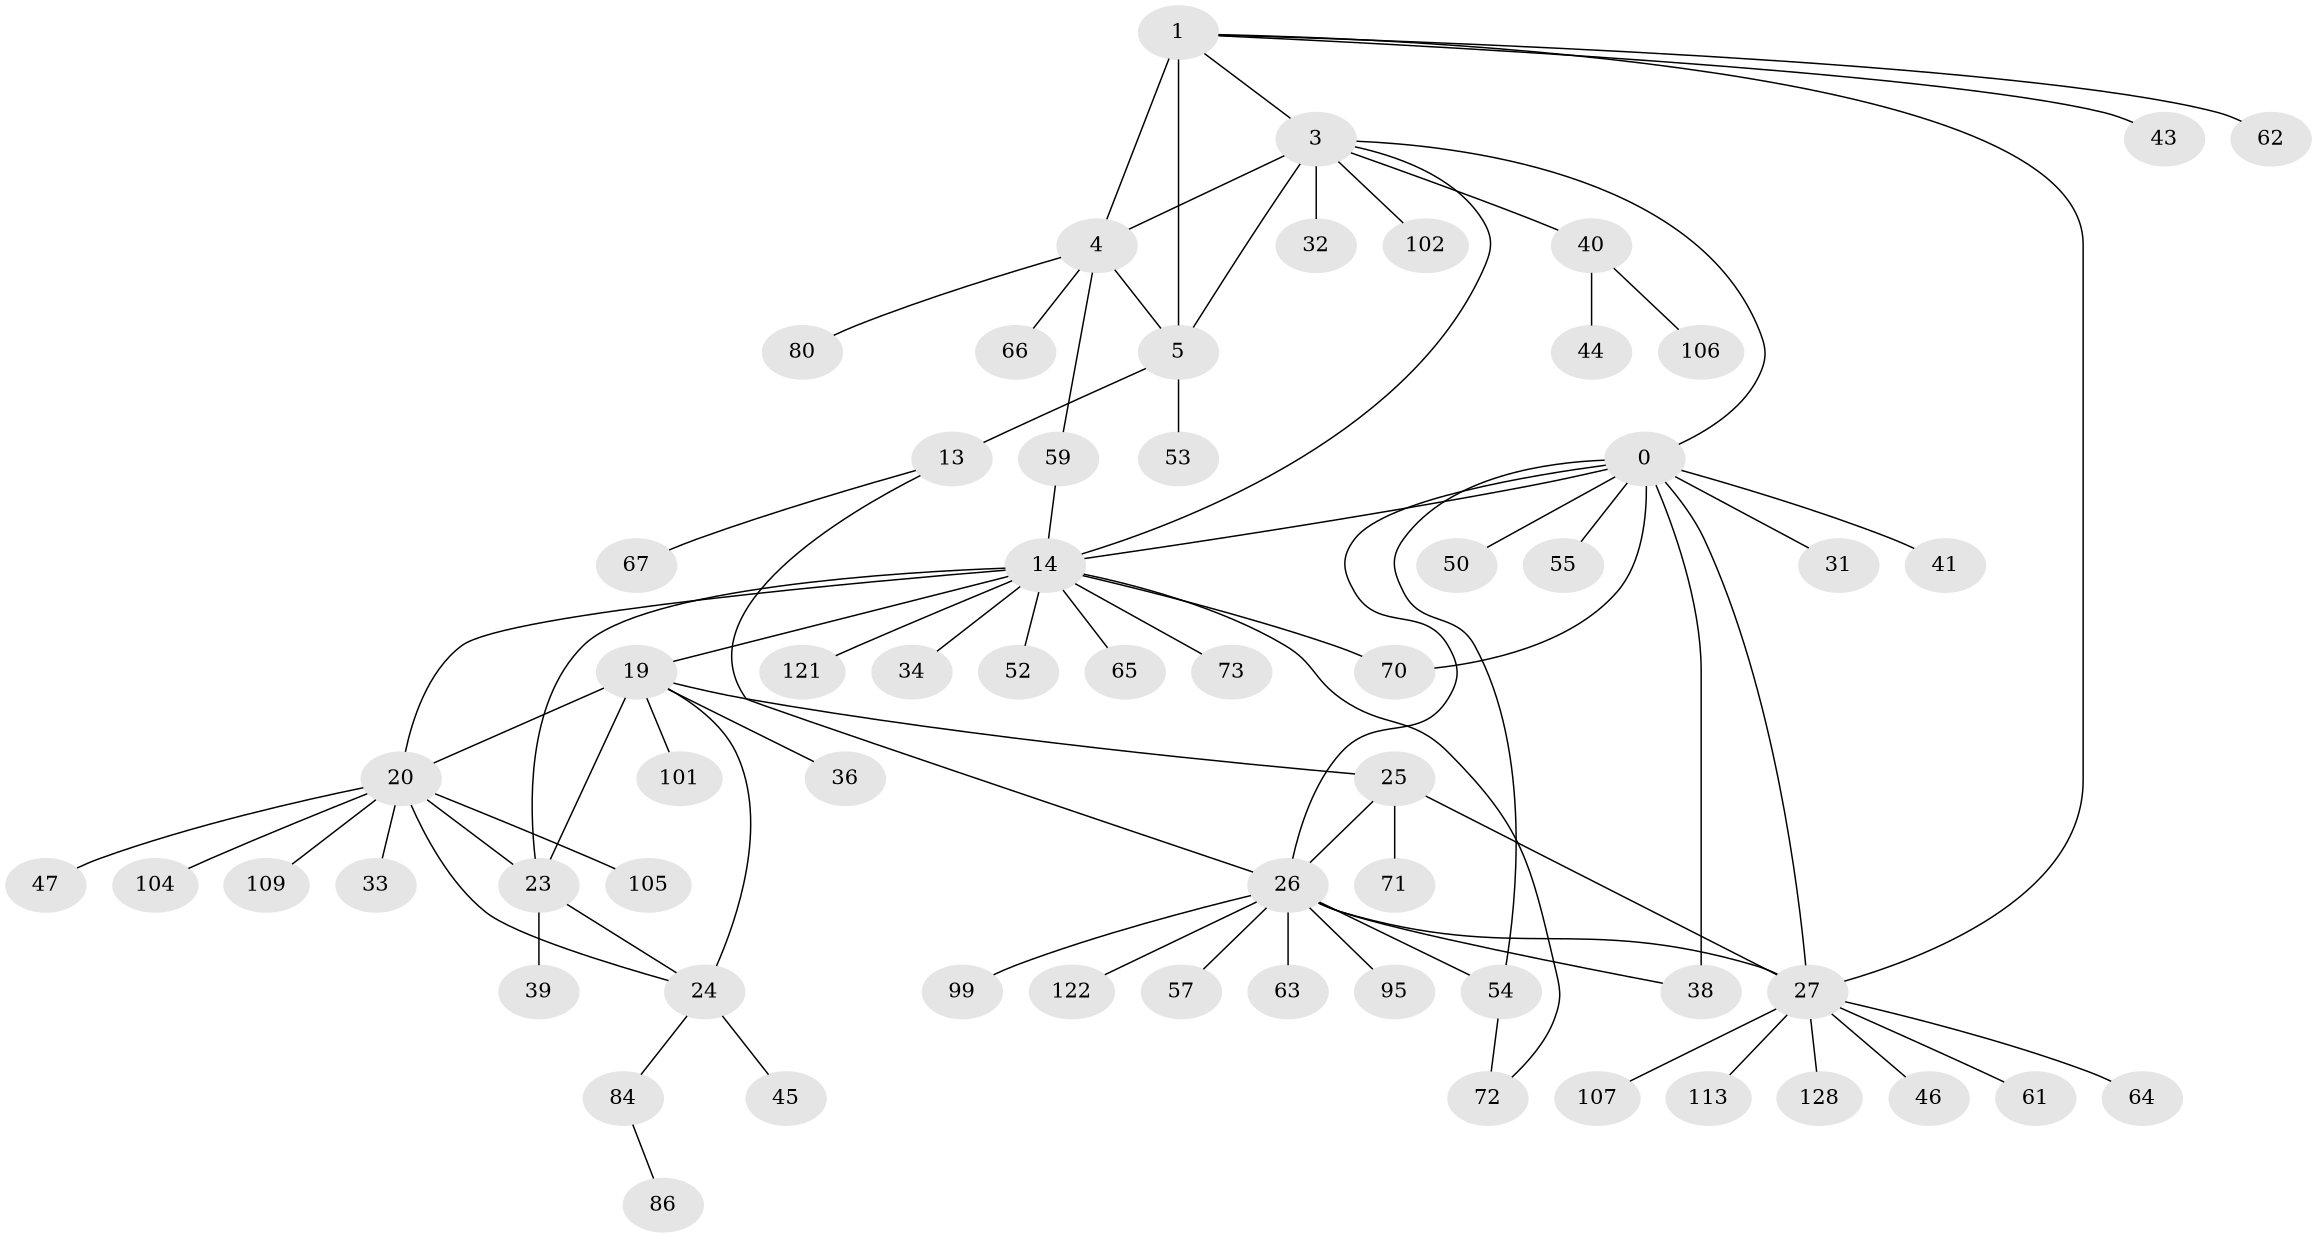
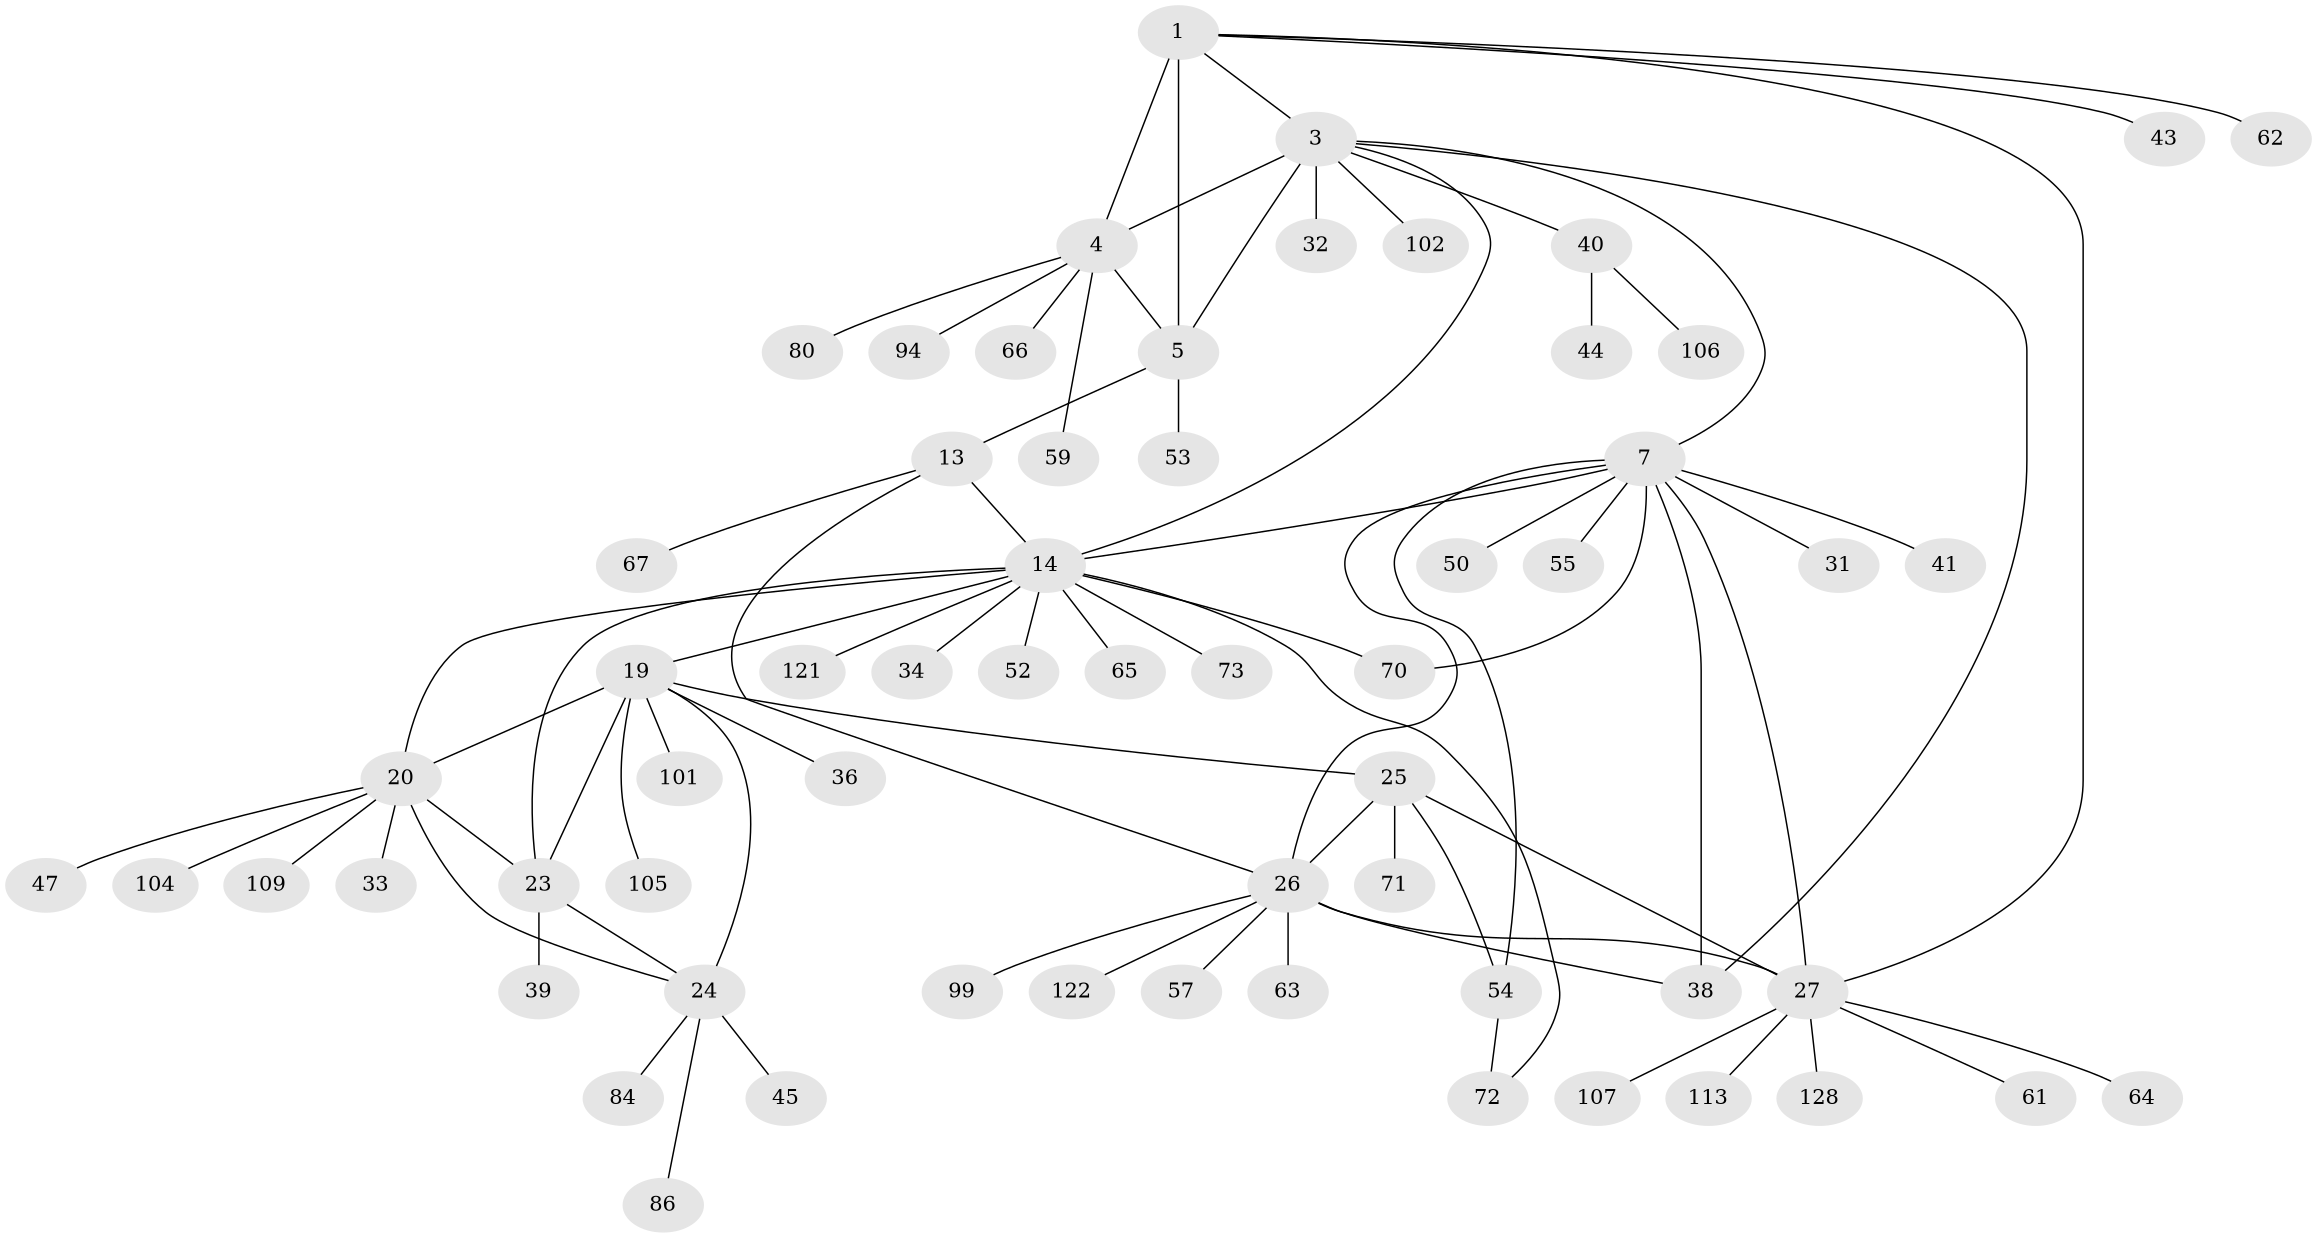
none -> (2025, 346)
none -> (909, 352)
(1645, 459) -> (1645, 459)
(1052, 512) -> (999, 512)
(521, 829) -> (621, 780)
(1395, 939) -> (1459, 881)
(1395, 992) -> none
(1929, 1099) -> none
(643, 1152) -> (684, 1099)
